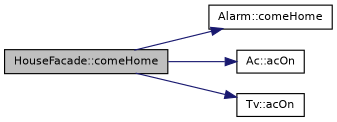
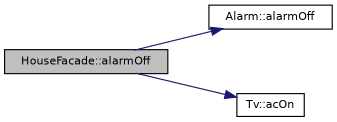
(271, 17) -> (271, 17)
(86, 62) -> (86, 62)
(271, 62) -> none
